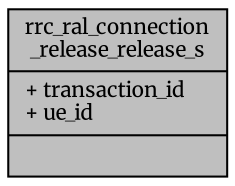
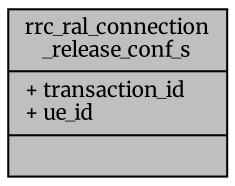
(118, 51) -> (118, 51)
